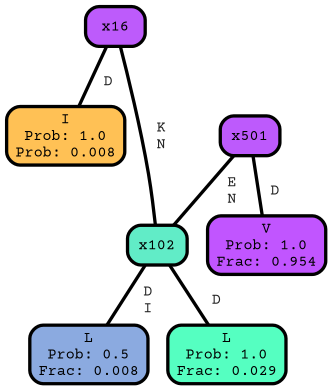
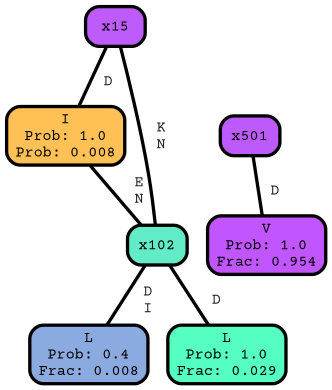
(115, 26) -> (115, 26)
(204, 191) -> (116, 195)
(89, 354) -> (89, 354)
